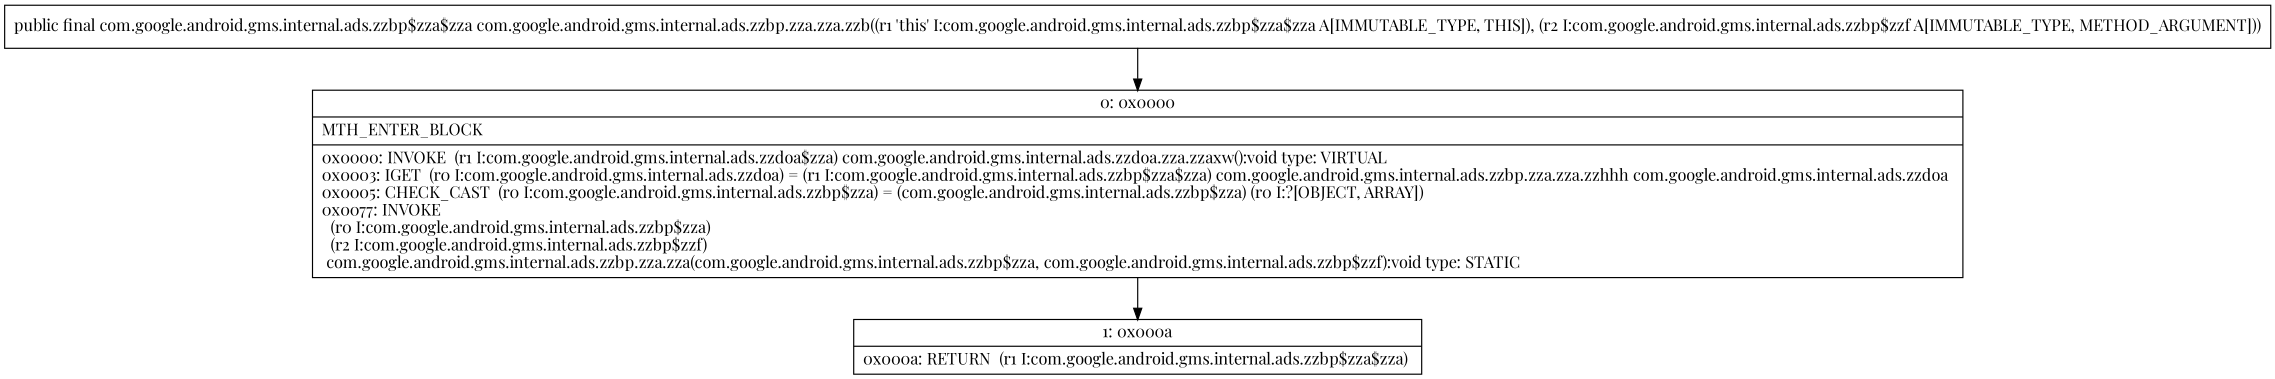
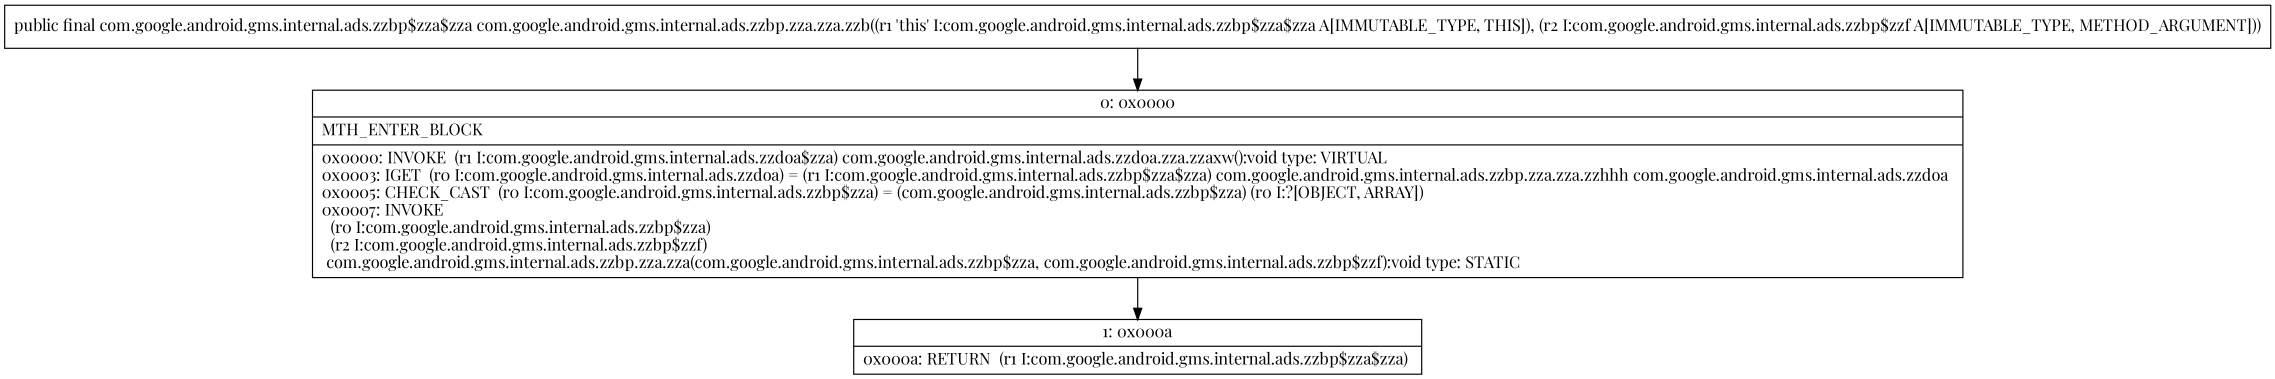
(386, 211) -> (387, 211)
